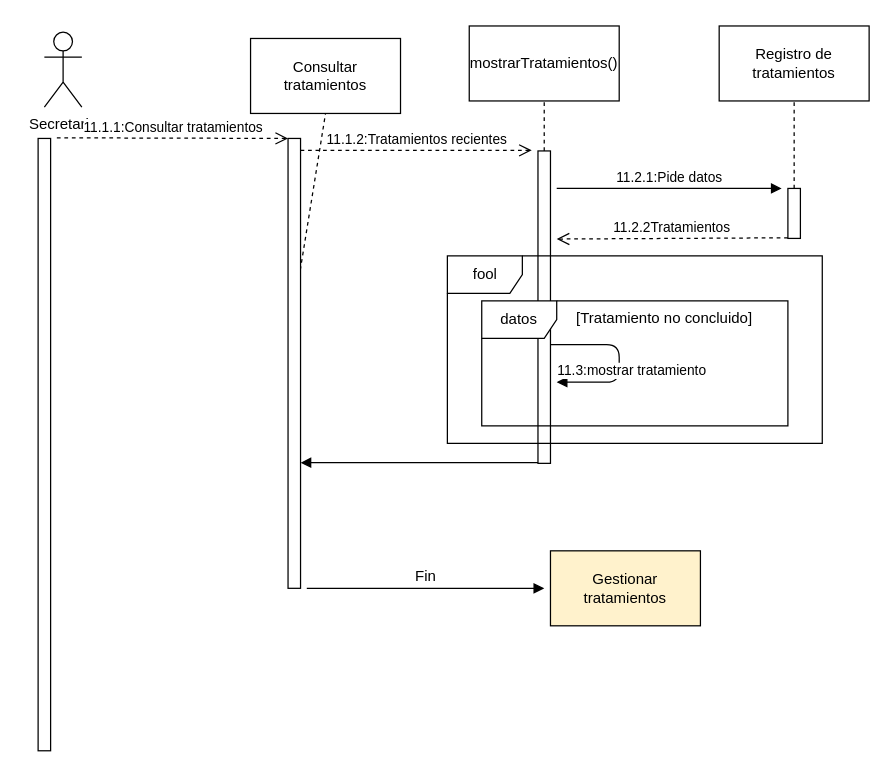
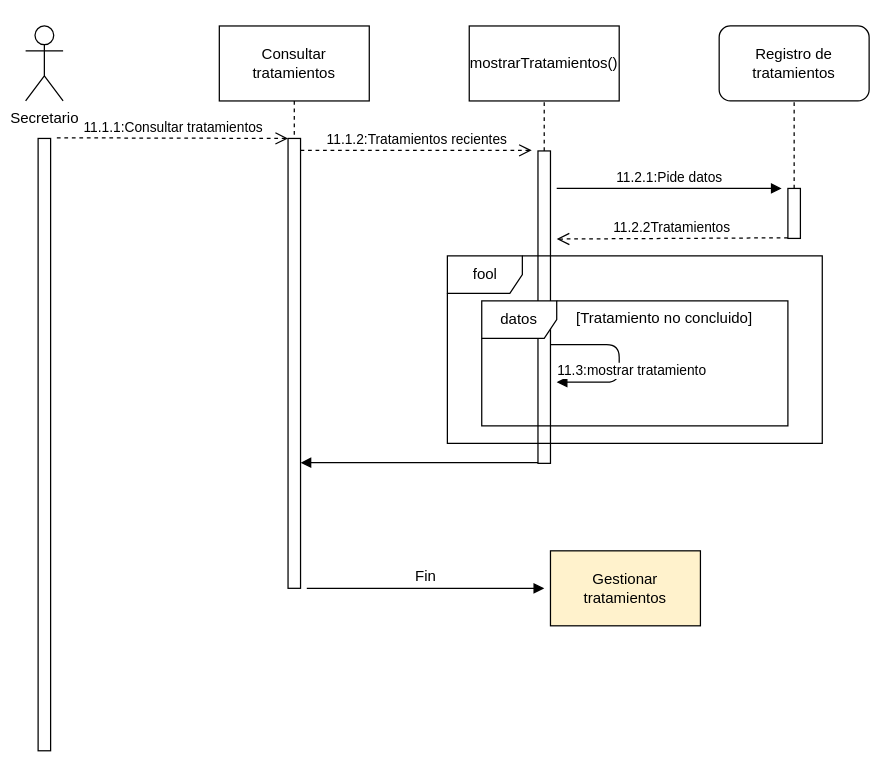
(794, 63) -> (794, 63)
(63, 69) -> (44, 63)
(326, 76) -> (294, 63)
